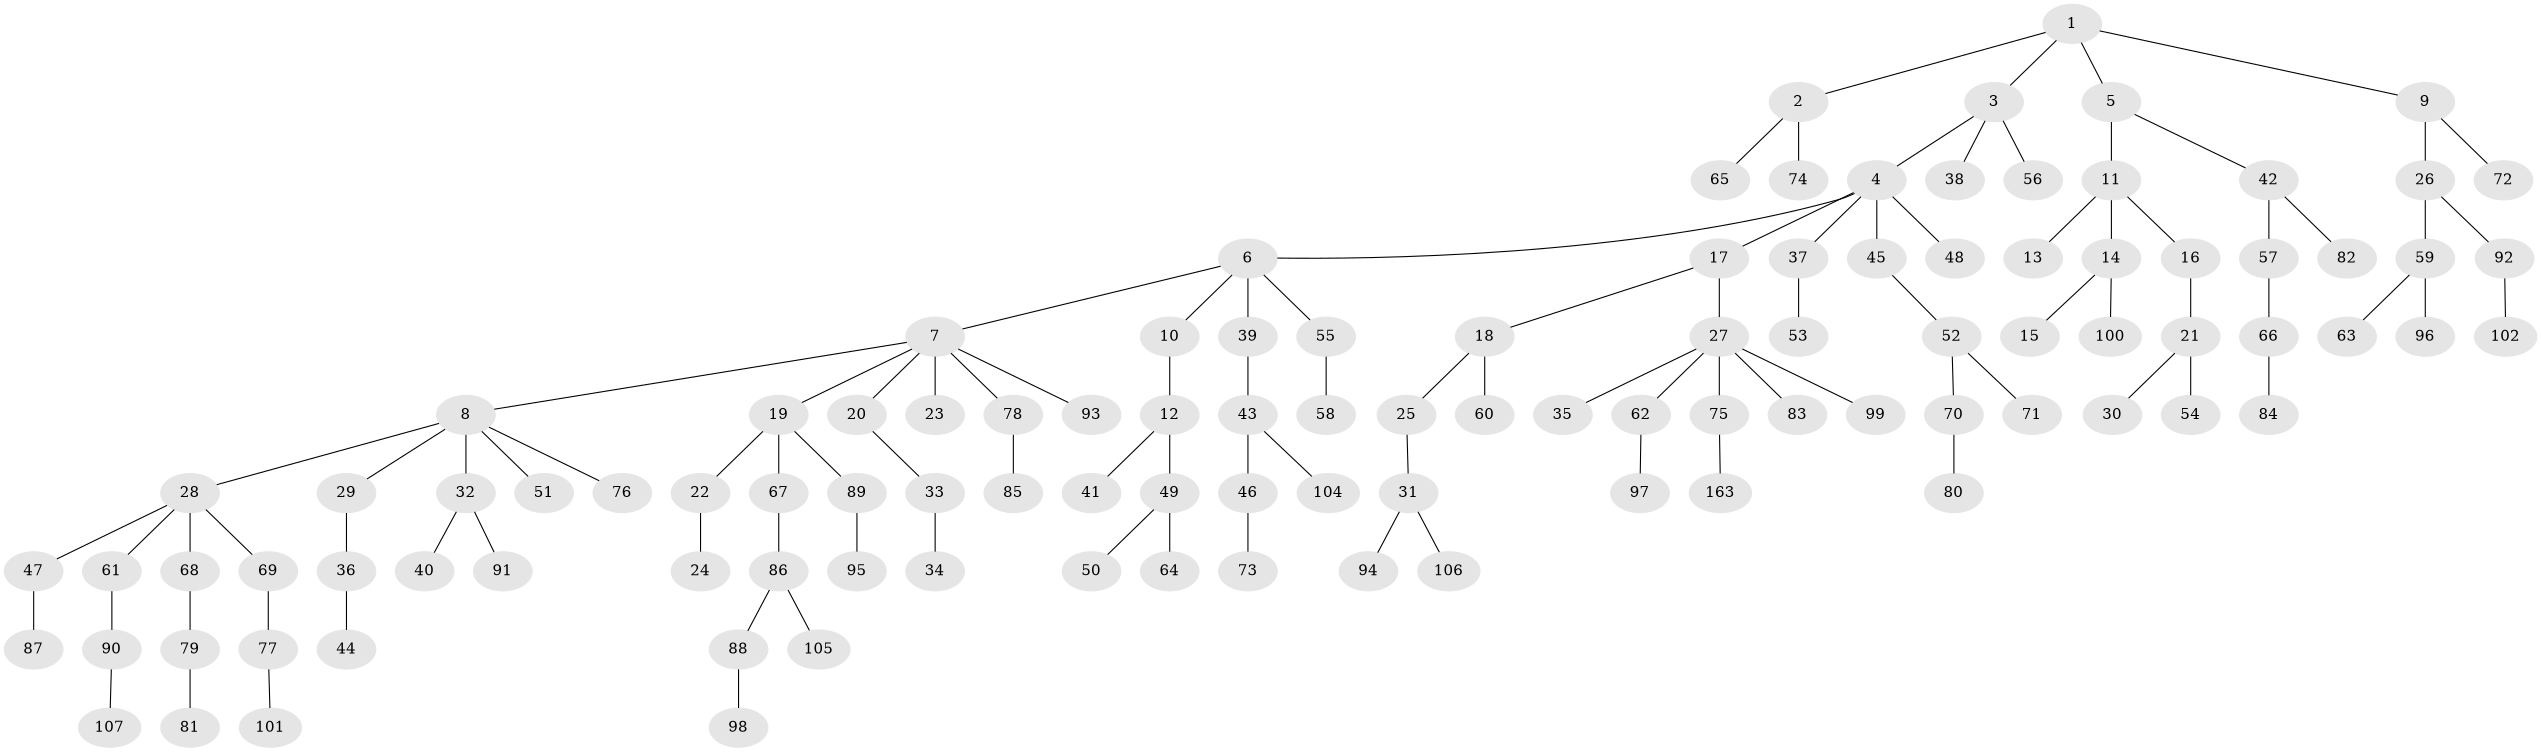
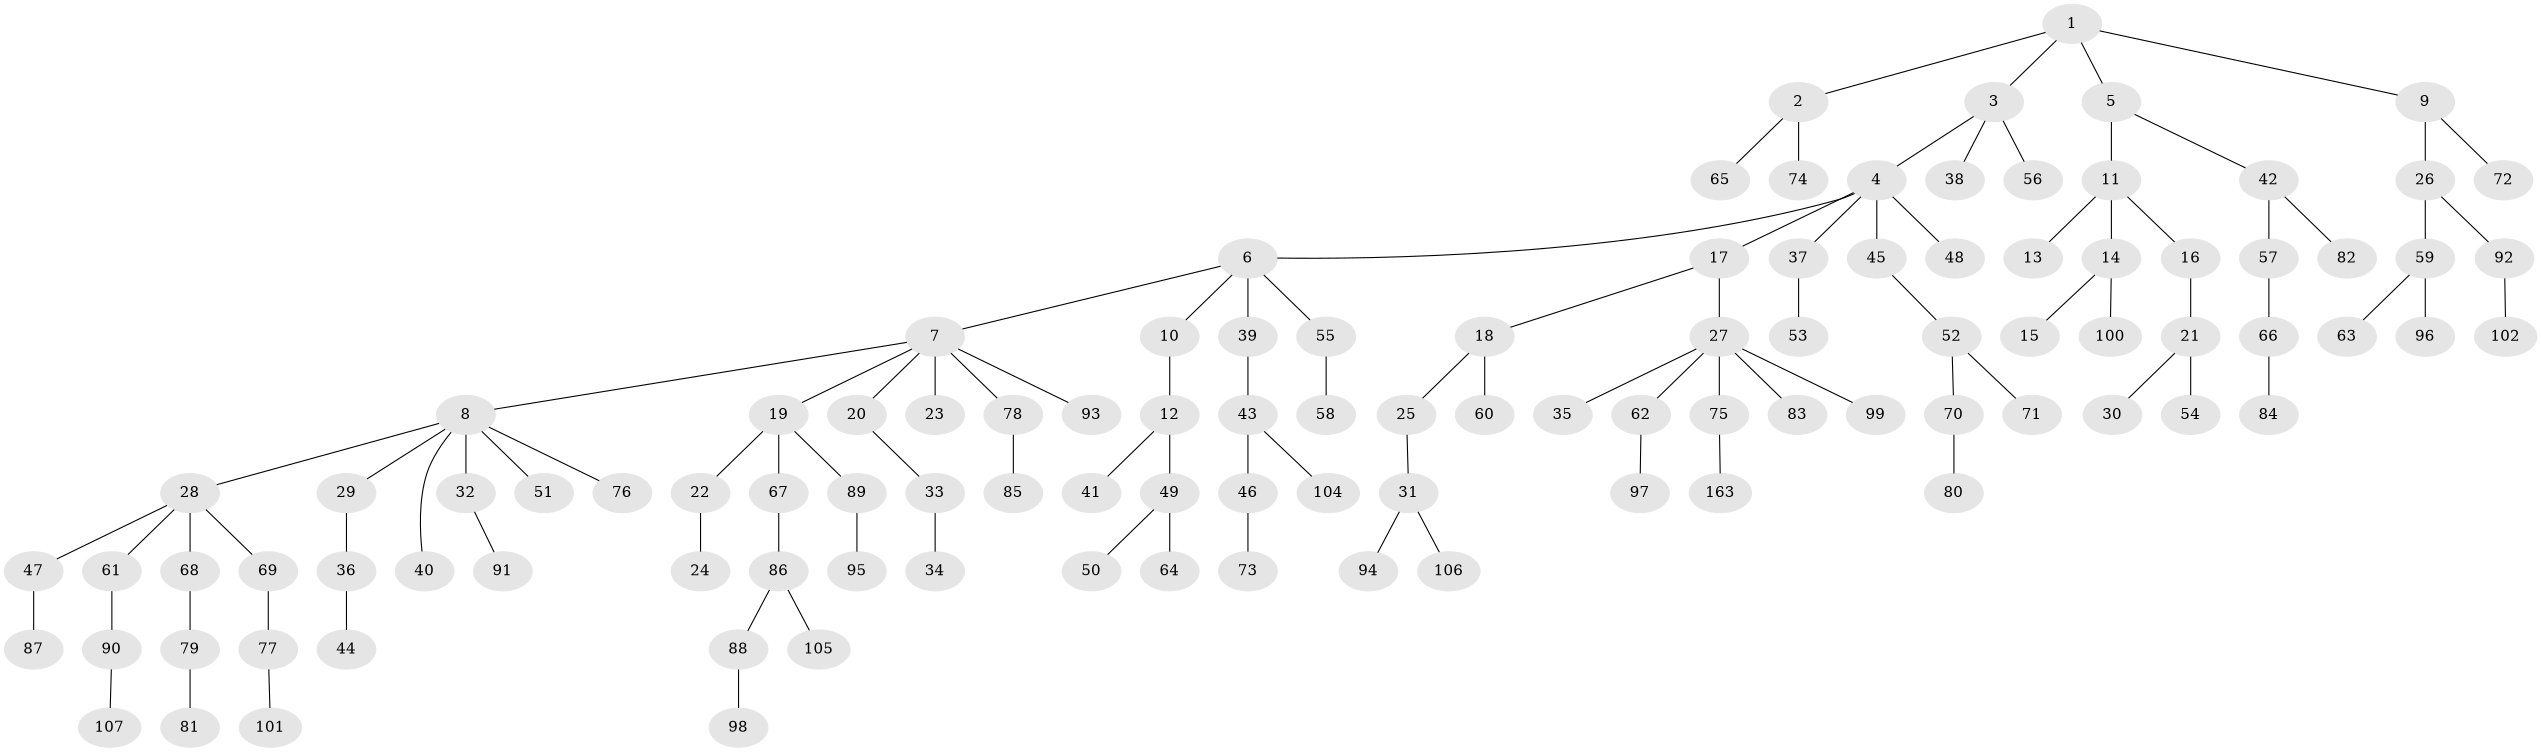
(445, 532) -> (423, 488)
